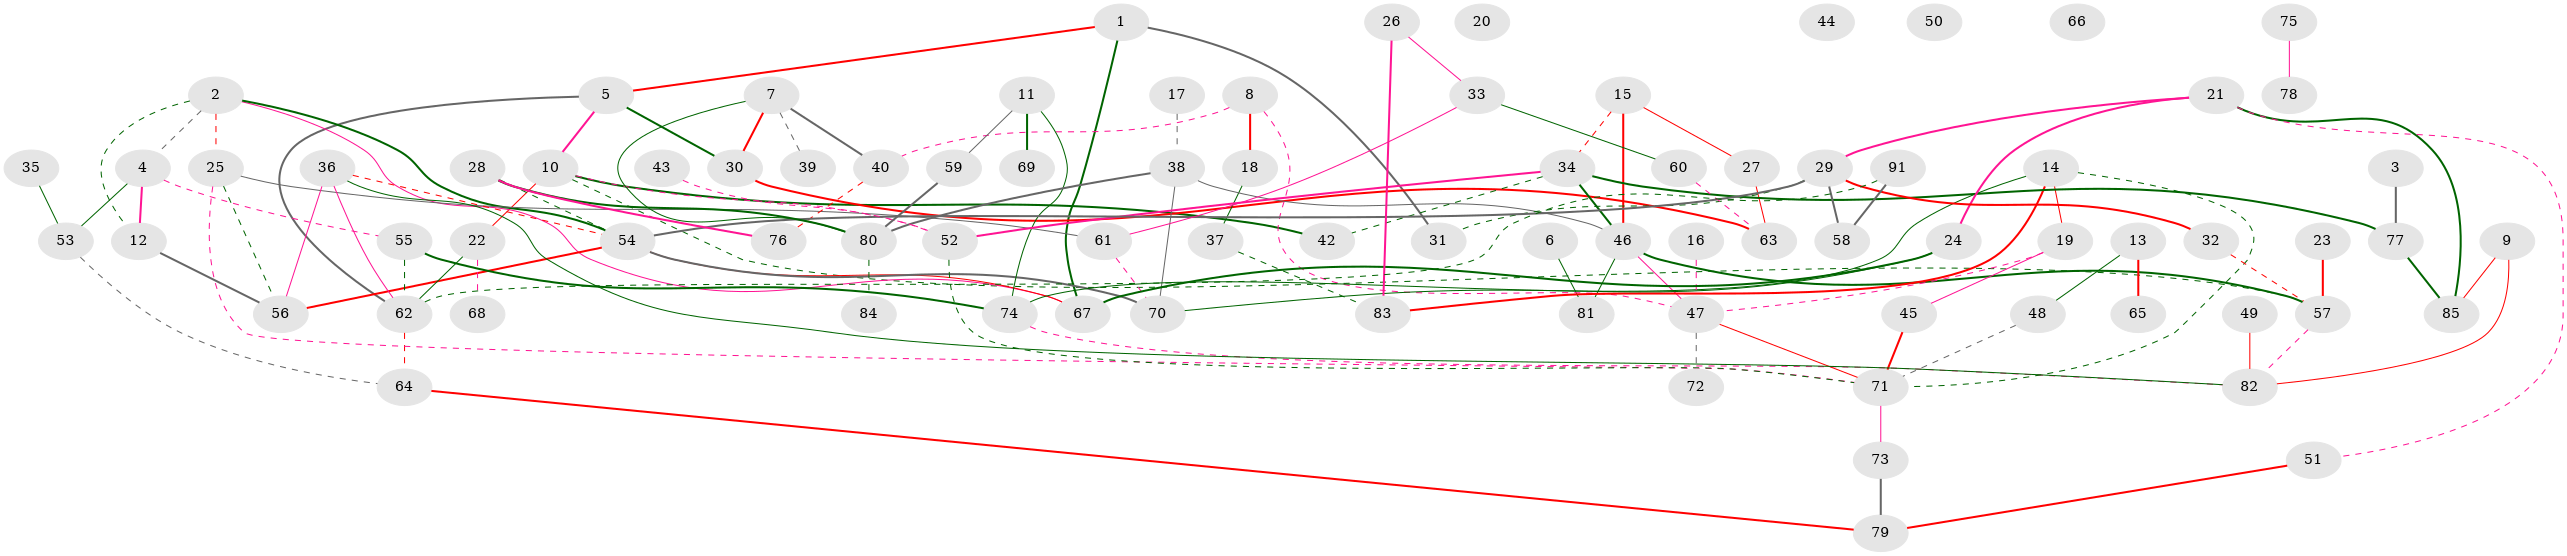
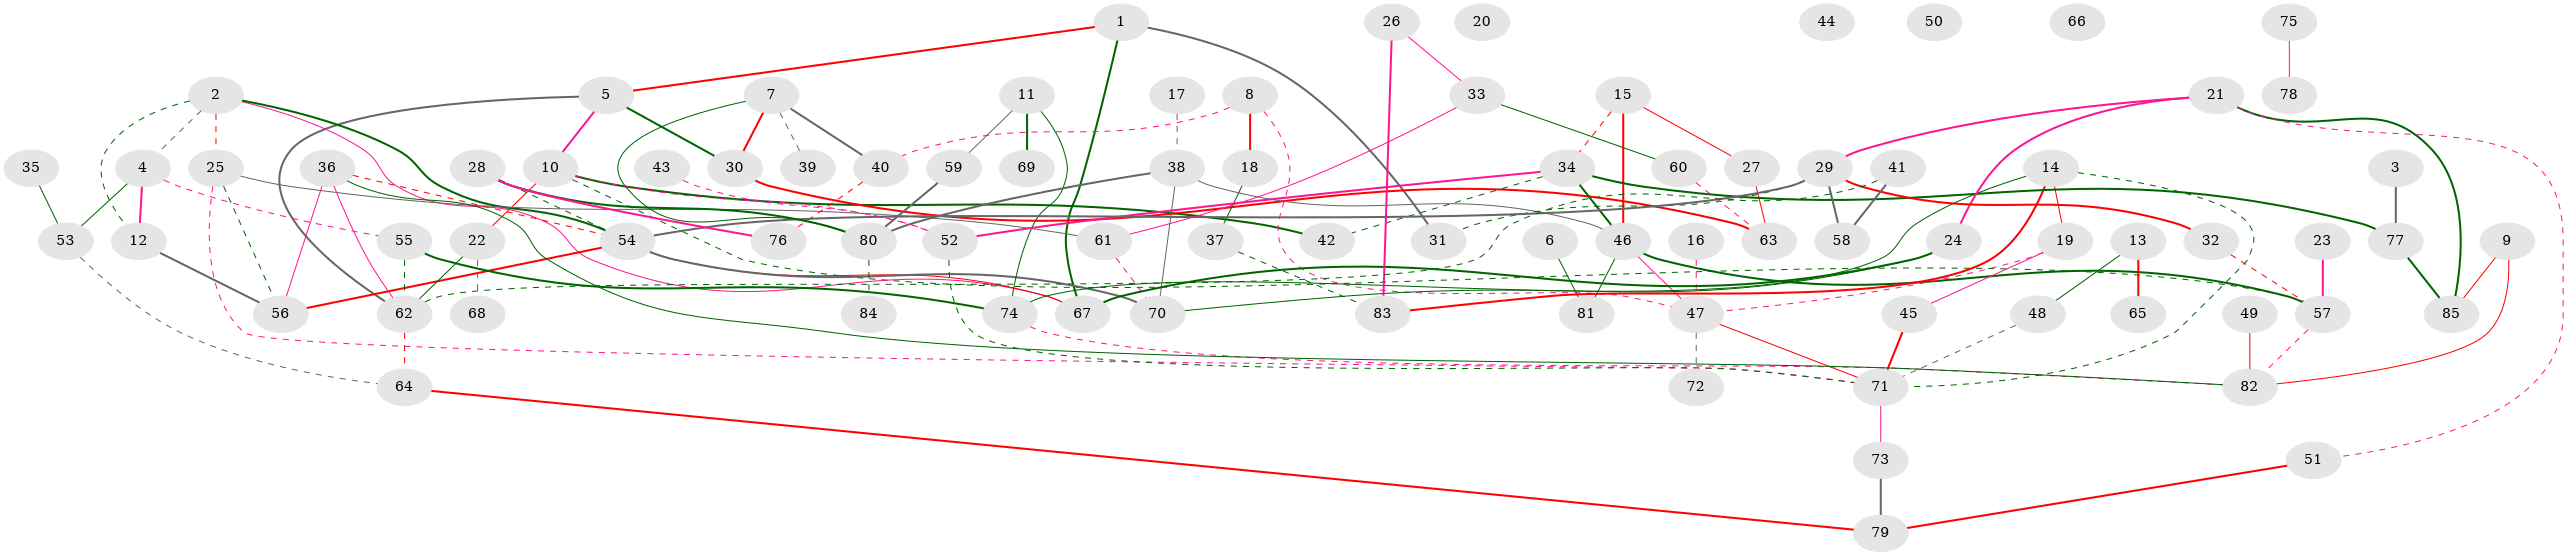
(1898, 168) -> (1898, 168)
(2323, 278) -> (2323, 278)
